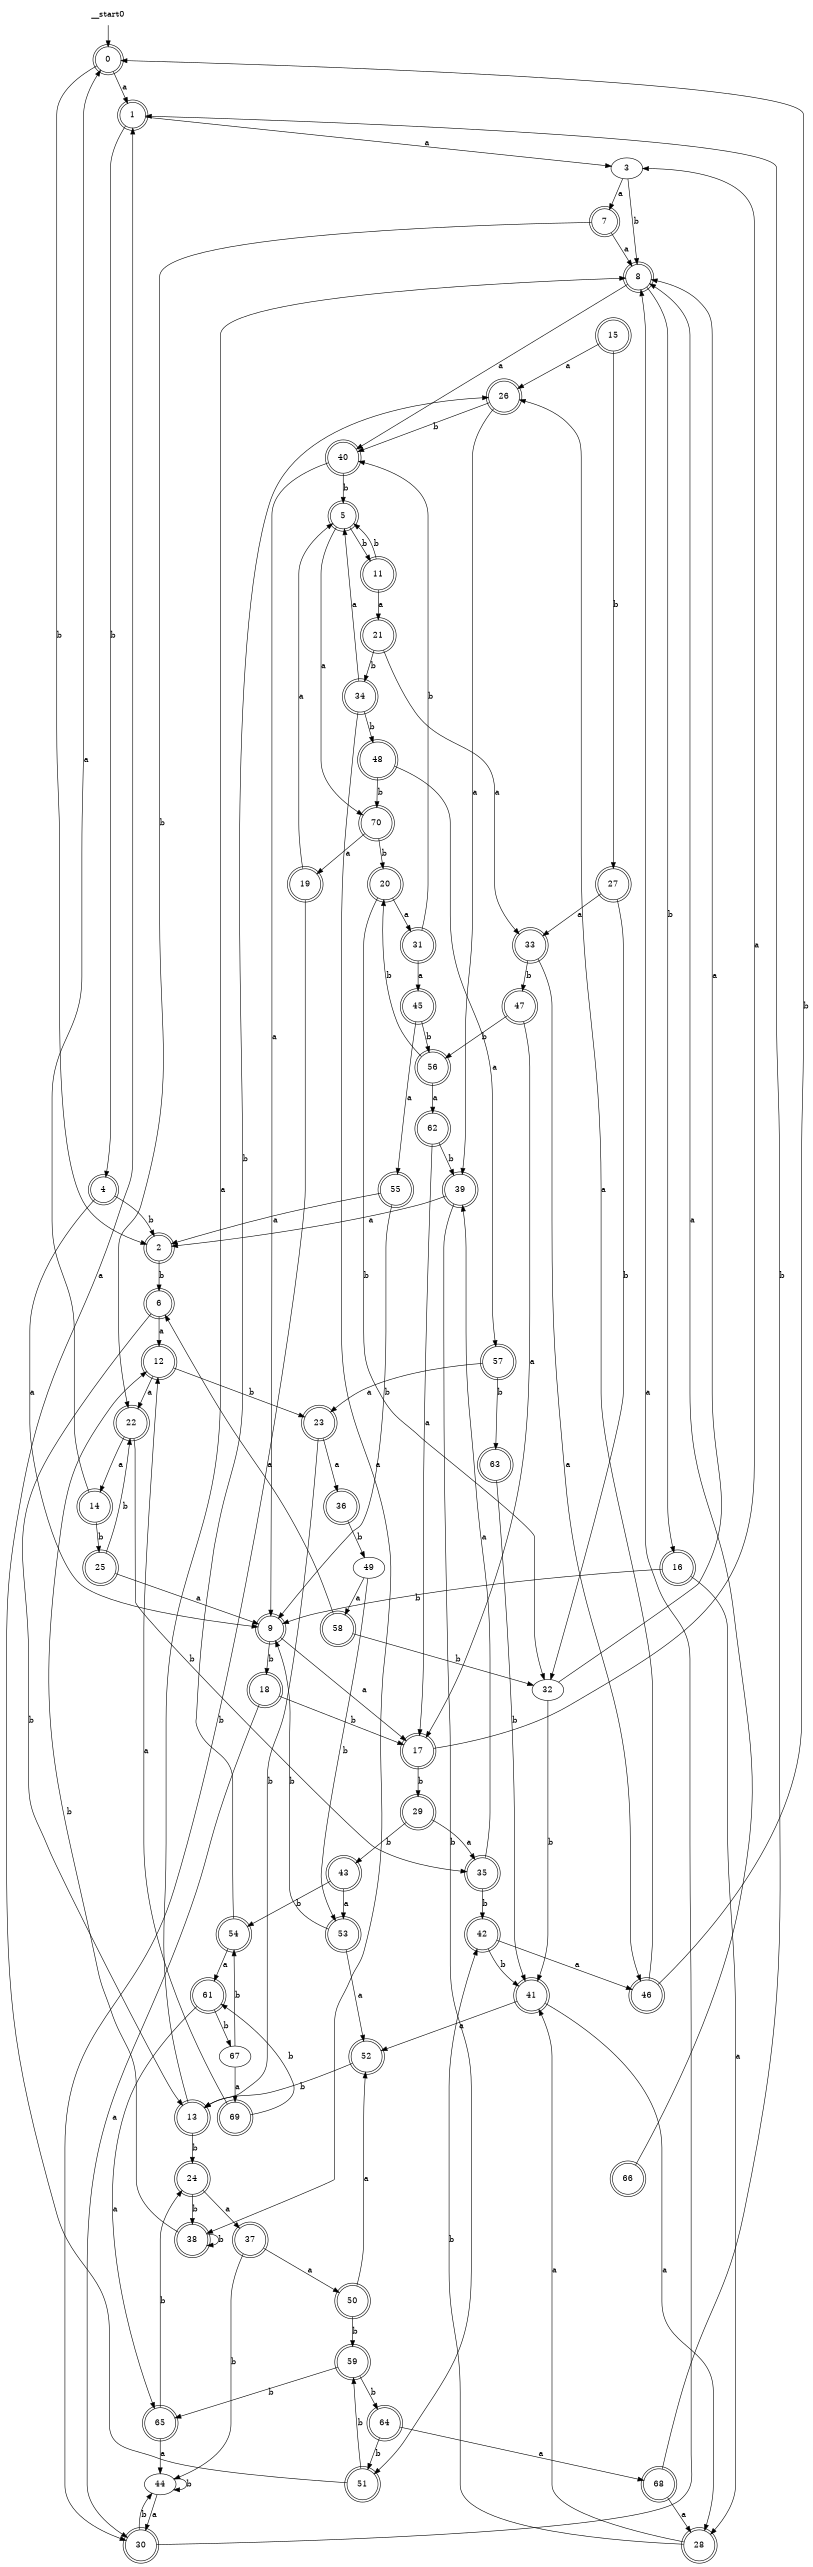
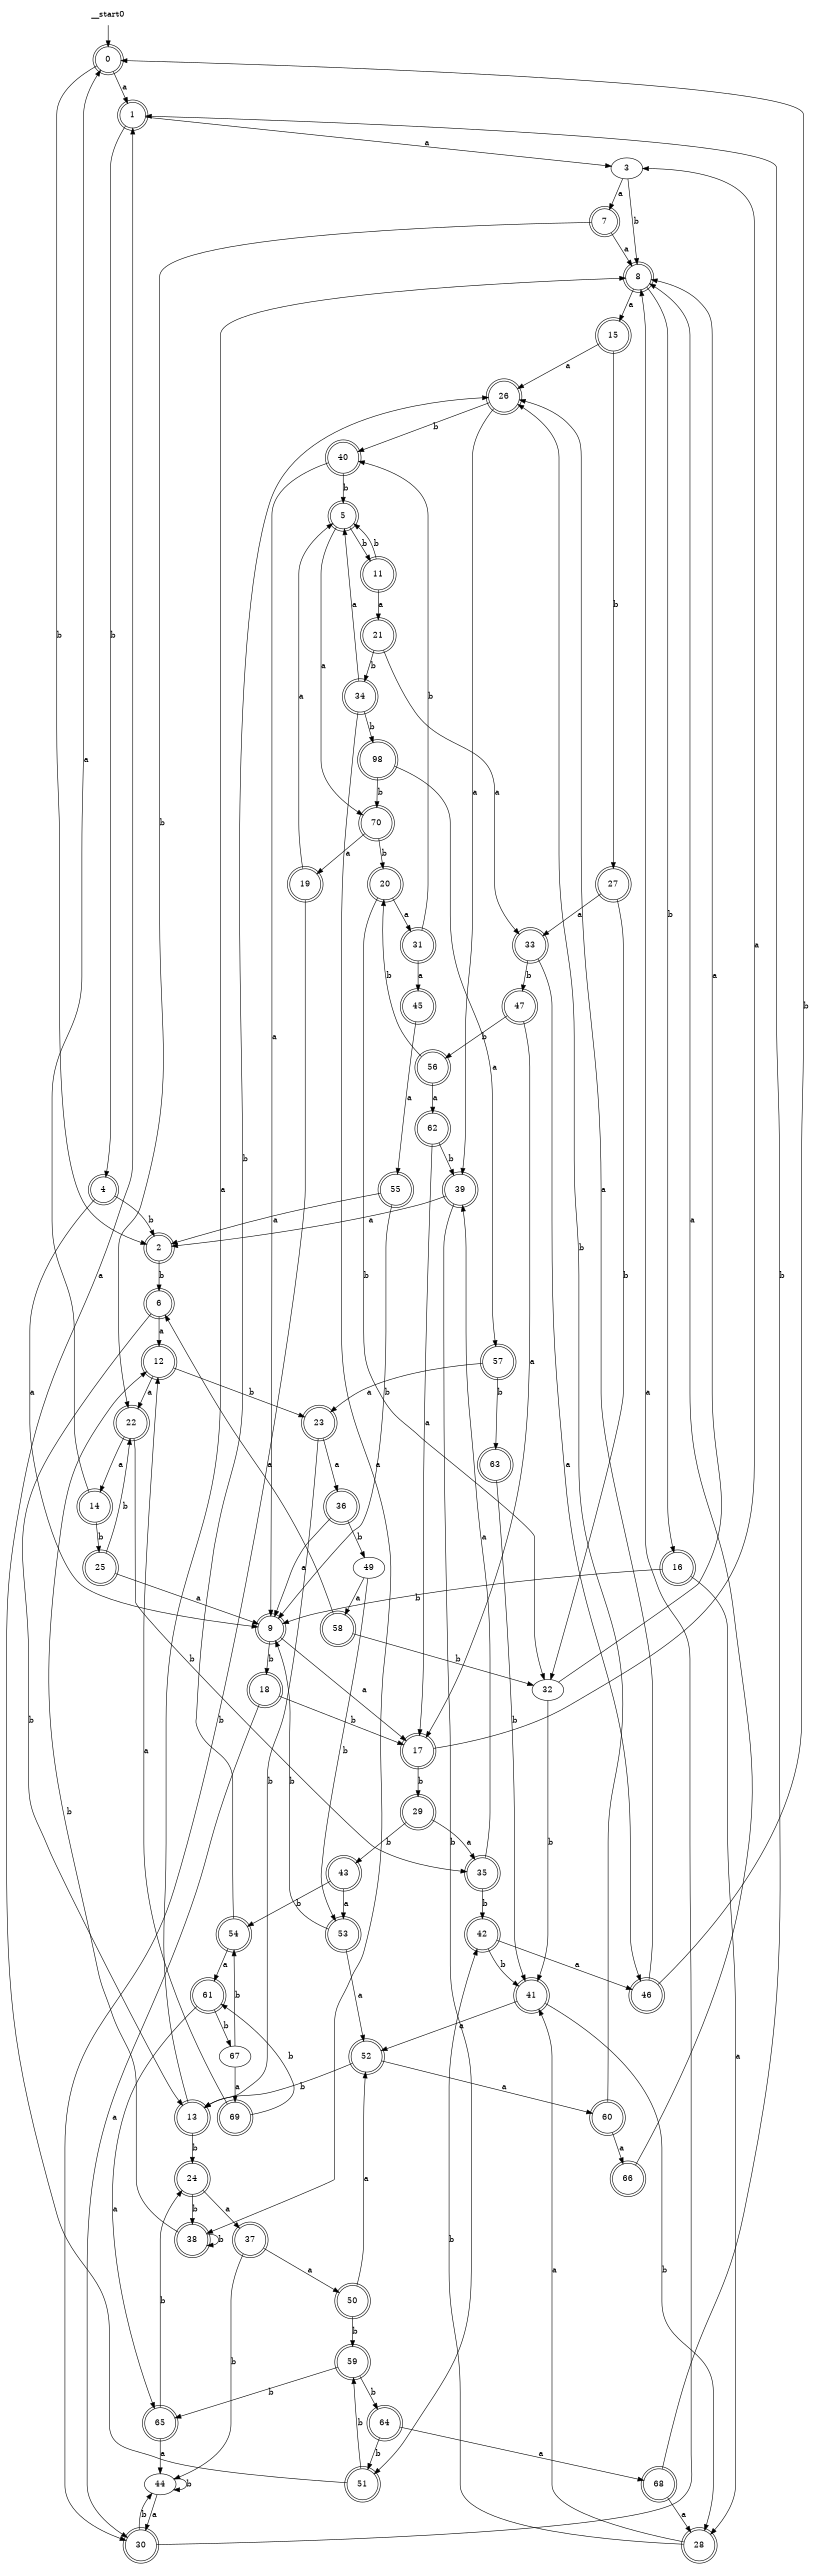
(495, 365) -> (628, 302)
(378, 760) -> (378, 760)
(425, 1034) -> none
none -> (296, 1560)
none -> (608, 2118)
(665, 2270) -> (665, 2270)
